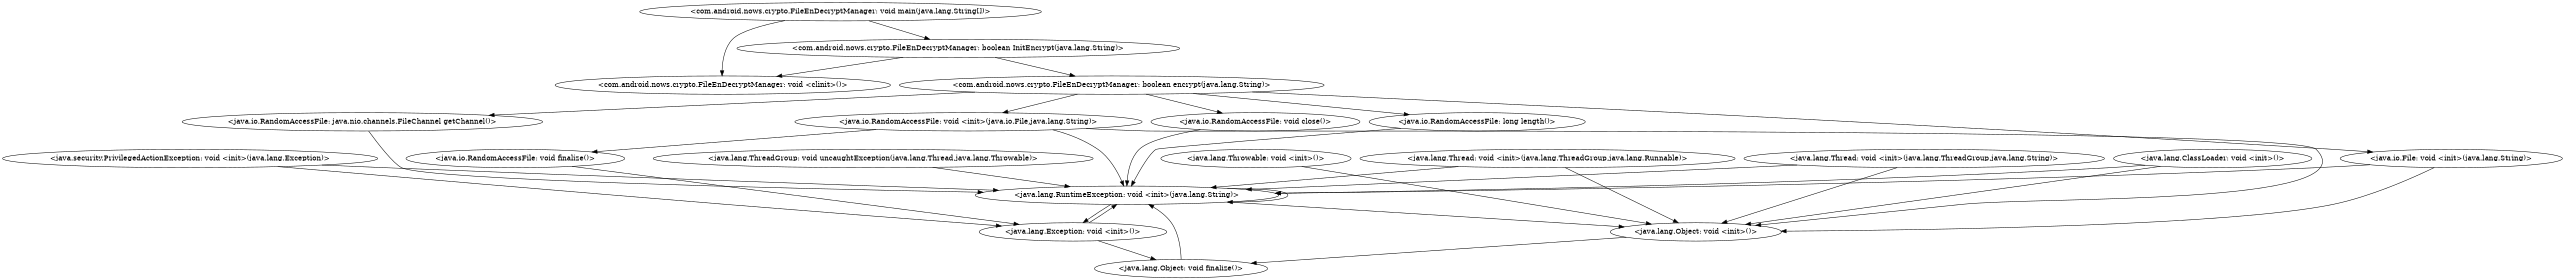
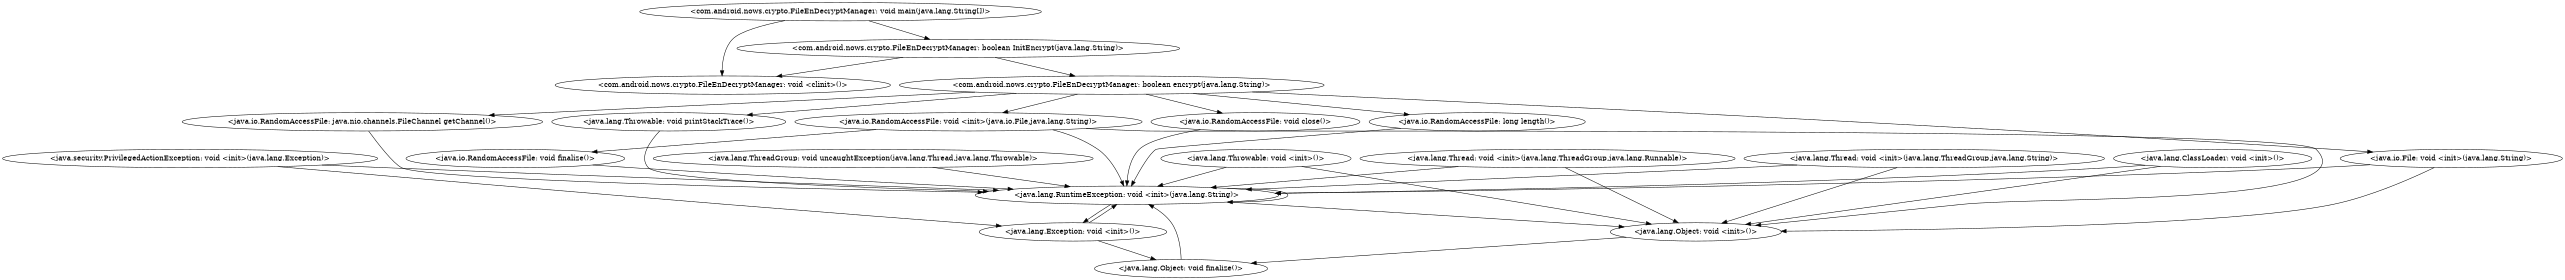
none -> (669, 122)
none -> (1194, 176)
(793, 195) -> (800, 178)
